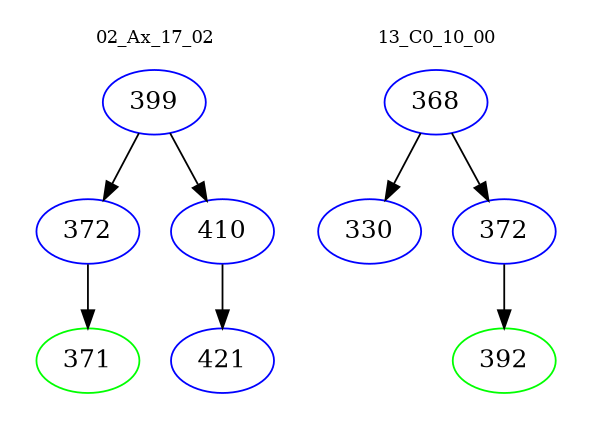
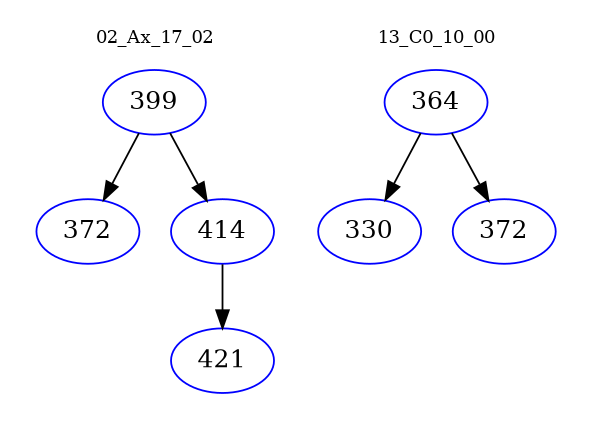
(436, 102) -> (436, 102)
(223, 231) -> (223, 231)
(88, 361) -> none
(504, 361) -> none
